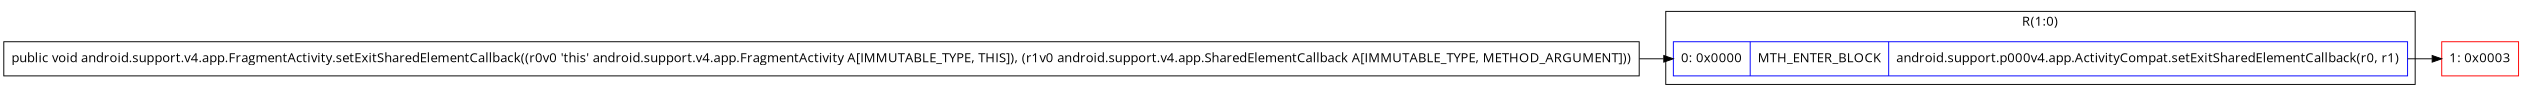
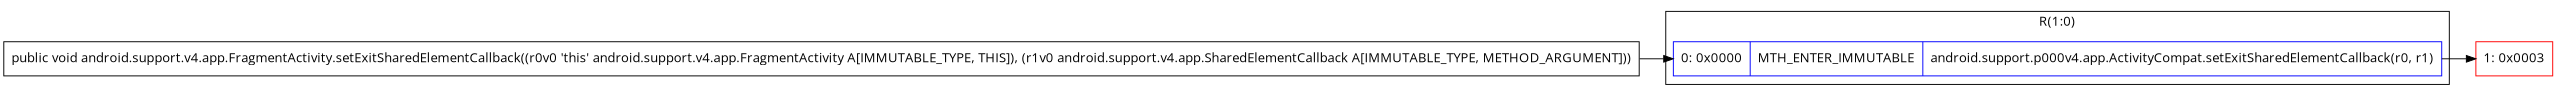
(1819, 58) -> (1837, 58)
